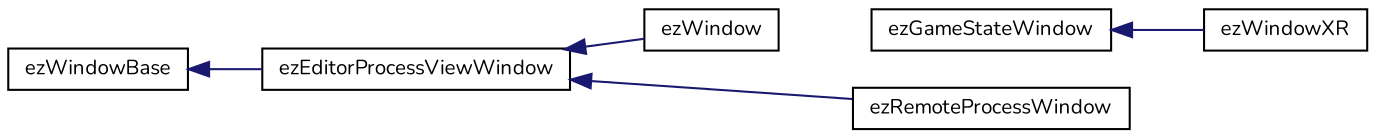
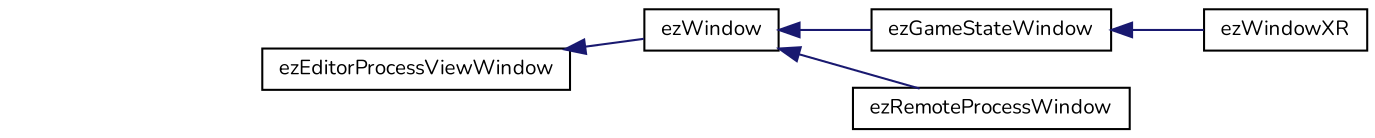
none -> (836, 30)
(98, 69) -> none
(722, 90) -> (859, 71)
